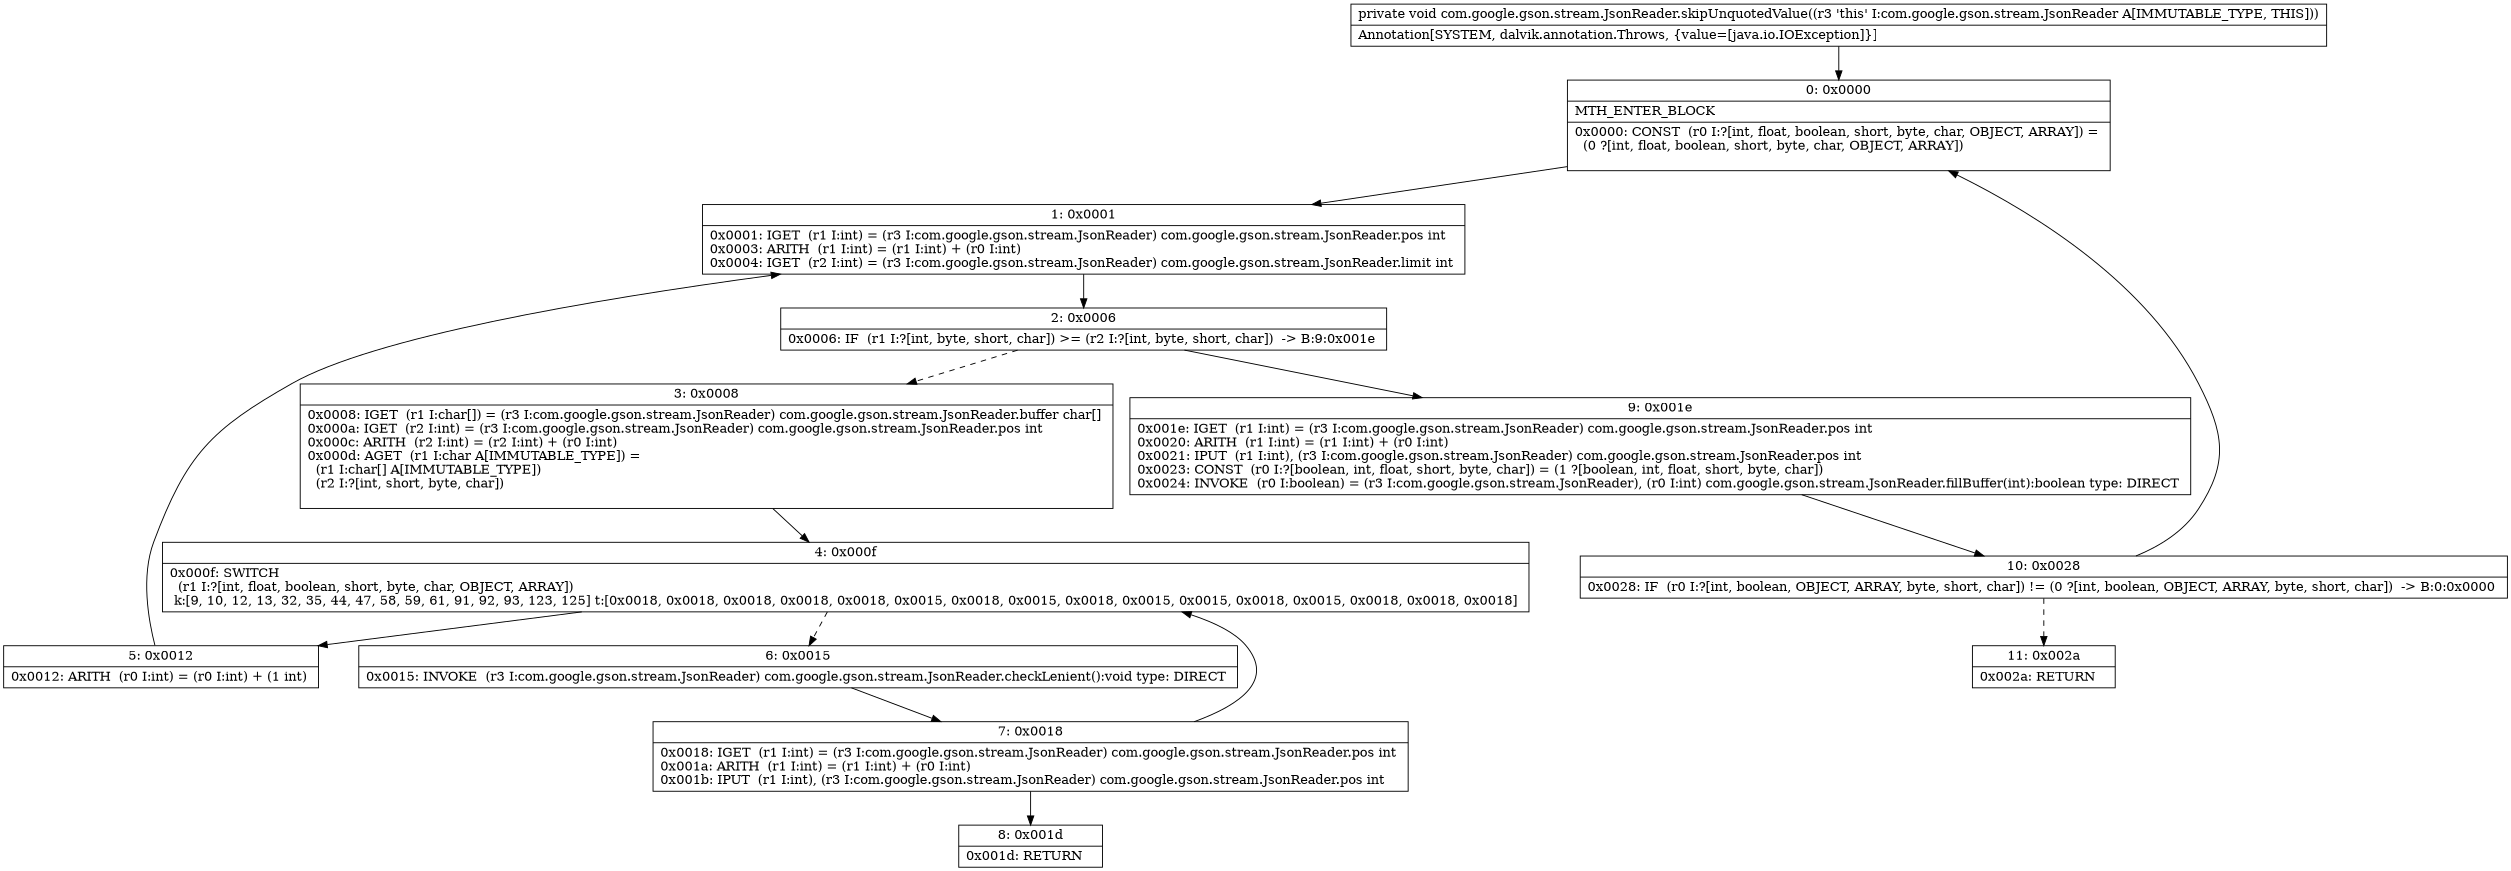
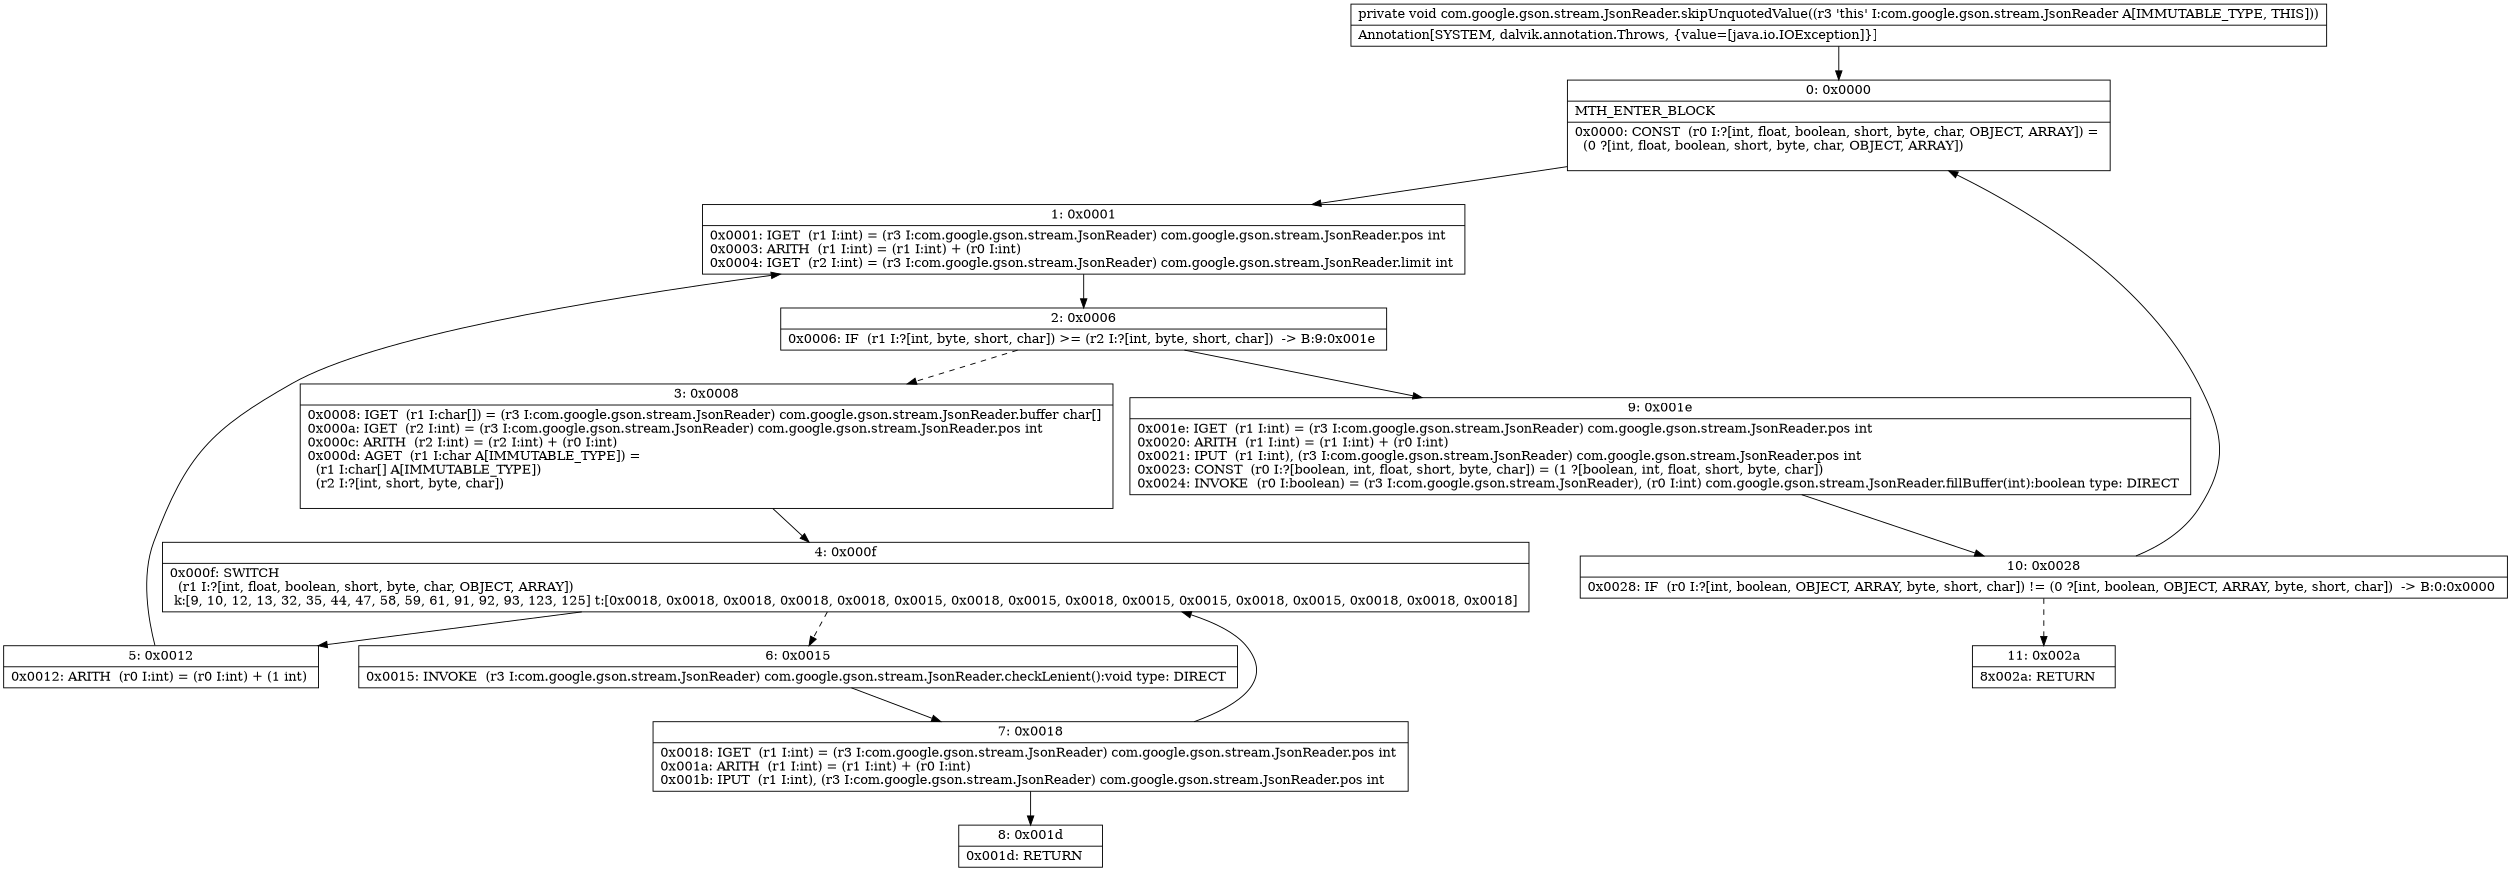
(2044, 677) -> (2044, 677)
